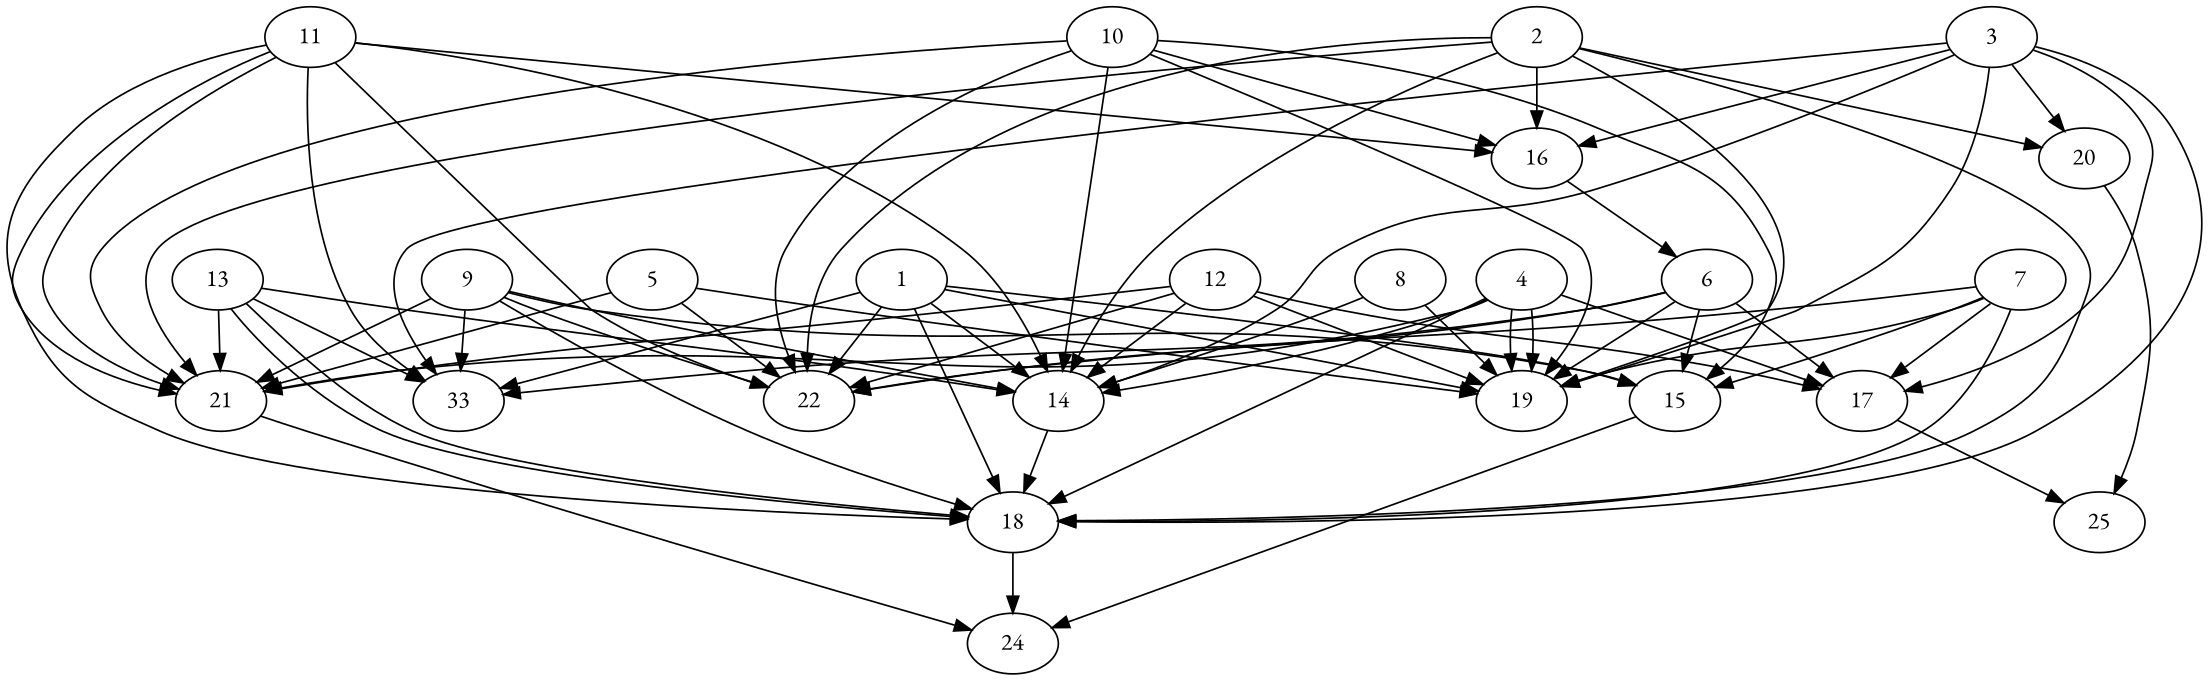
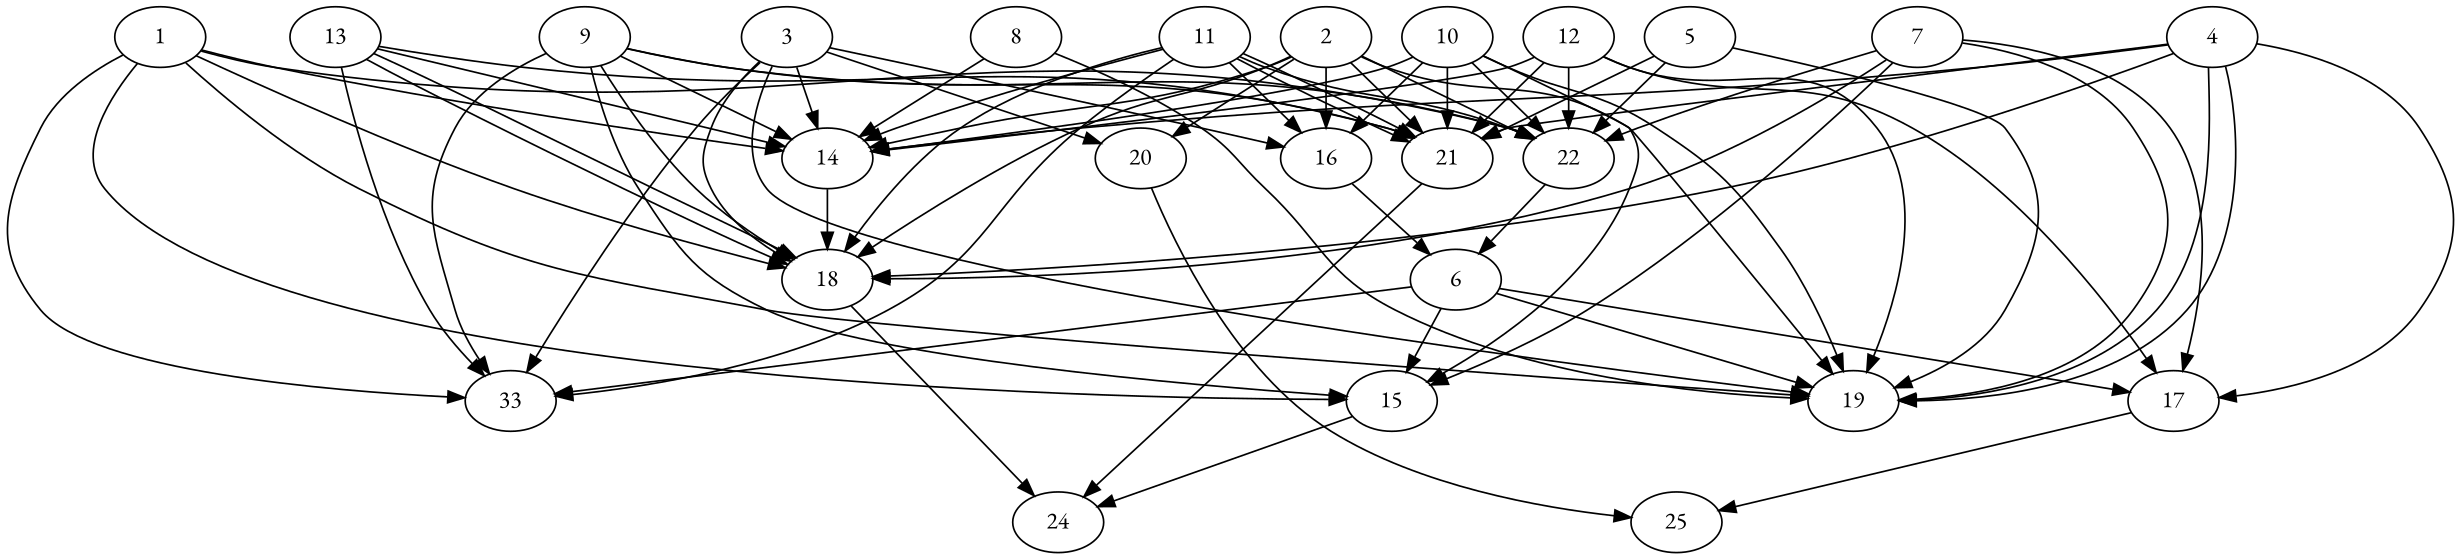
(2124, 257) -> none
(1268, 345) -> (1525, 206)
